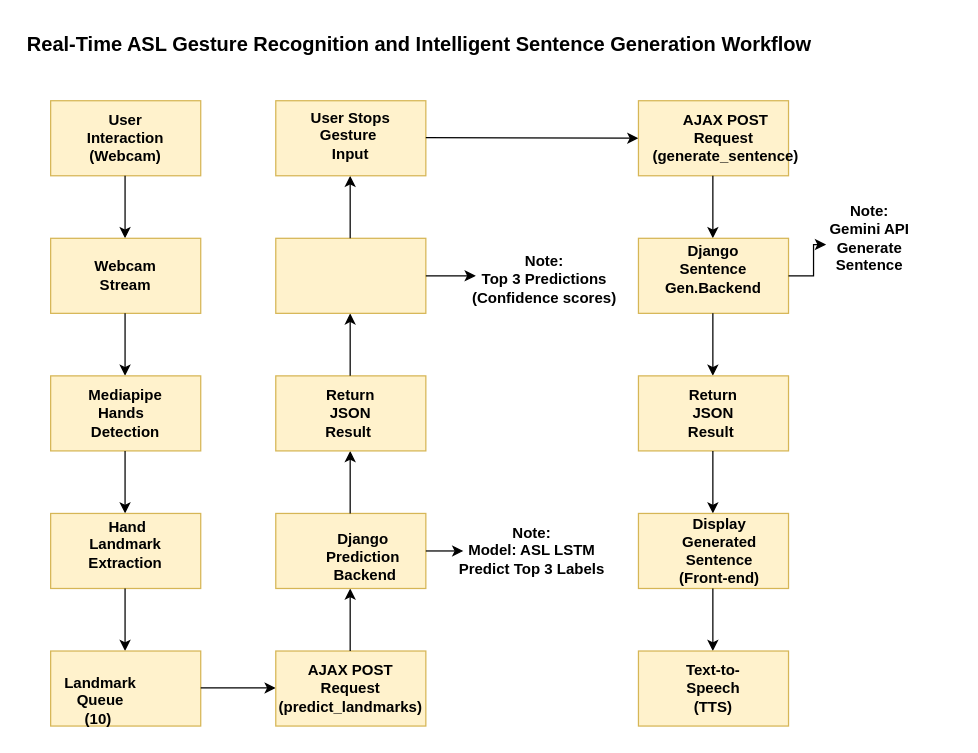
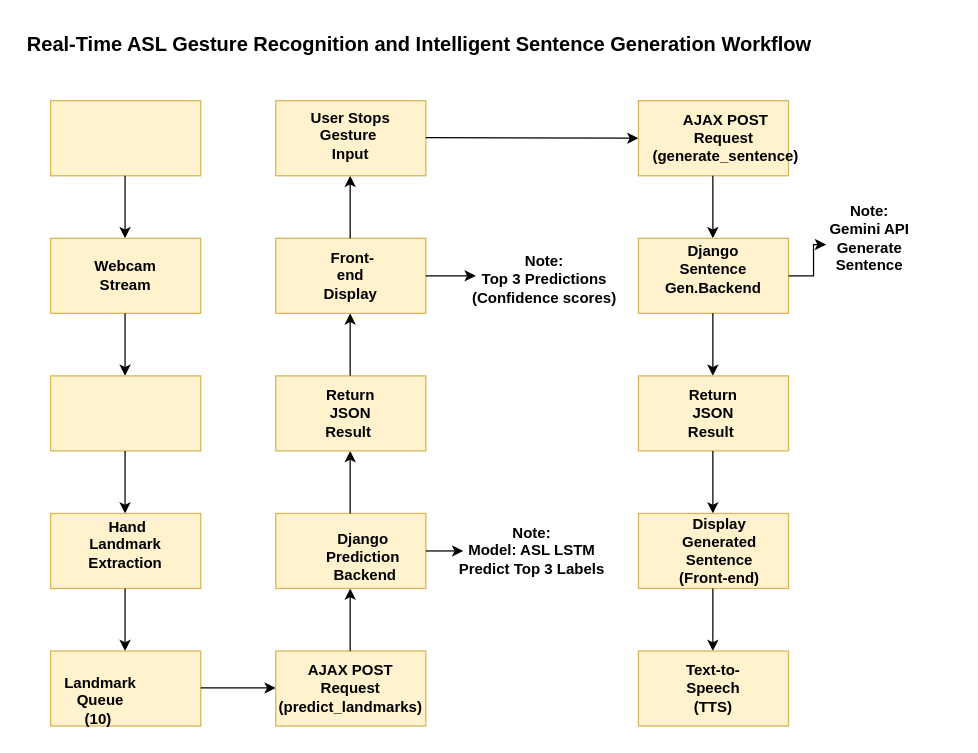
(126, 138) -> none
none -> (351, 276)
(126, 413) -> none
